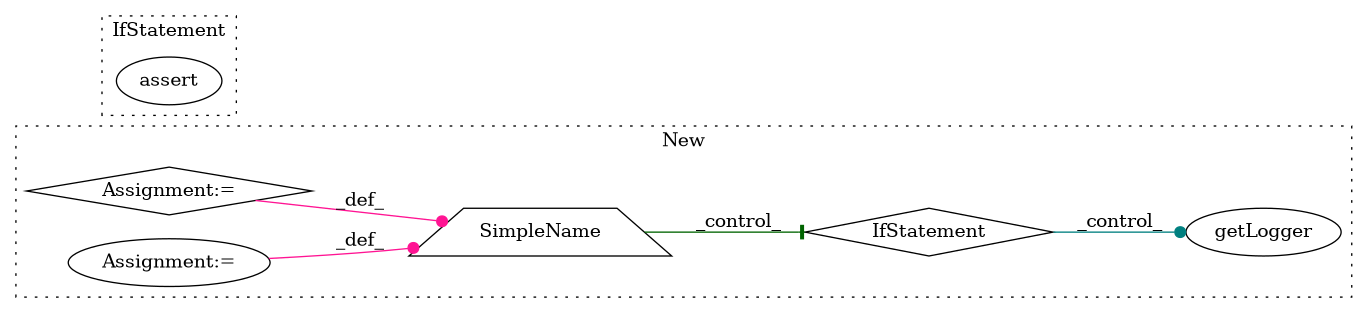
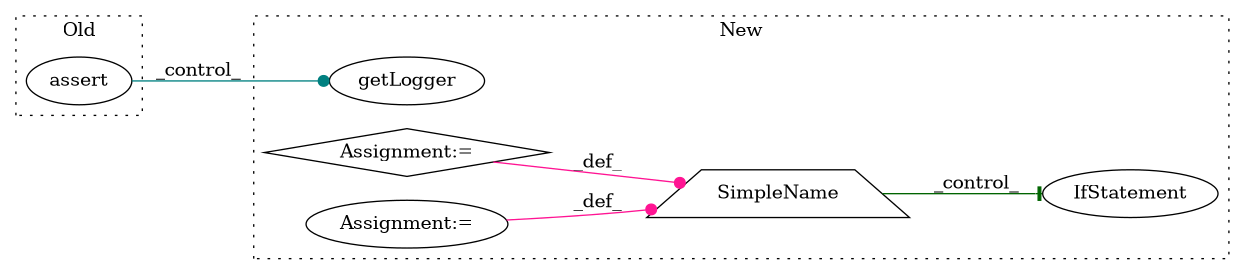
(169, 31) -> (79, 31)
(929, 232) -> (1130, 194)
(1114, 232) -> (225, 81)
